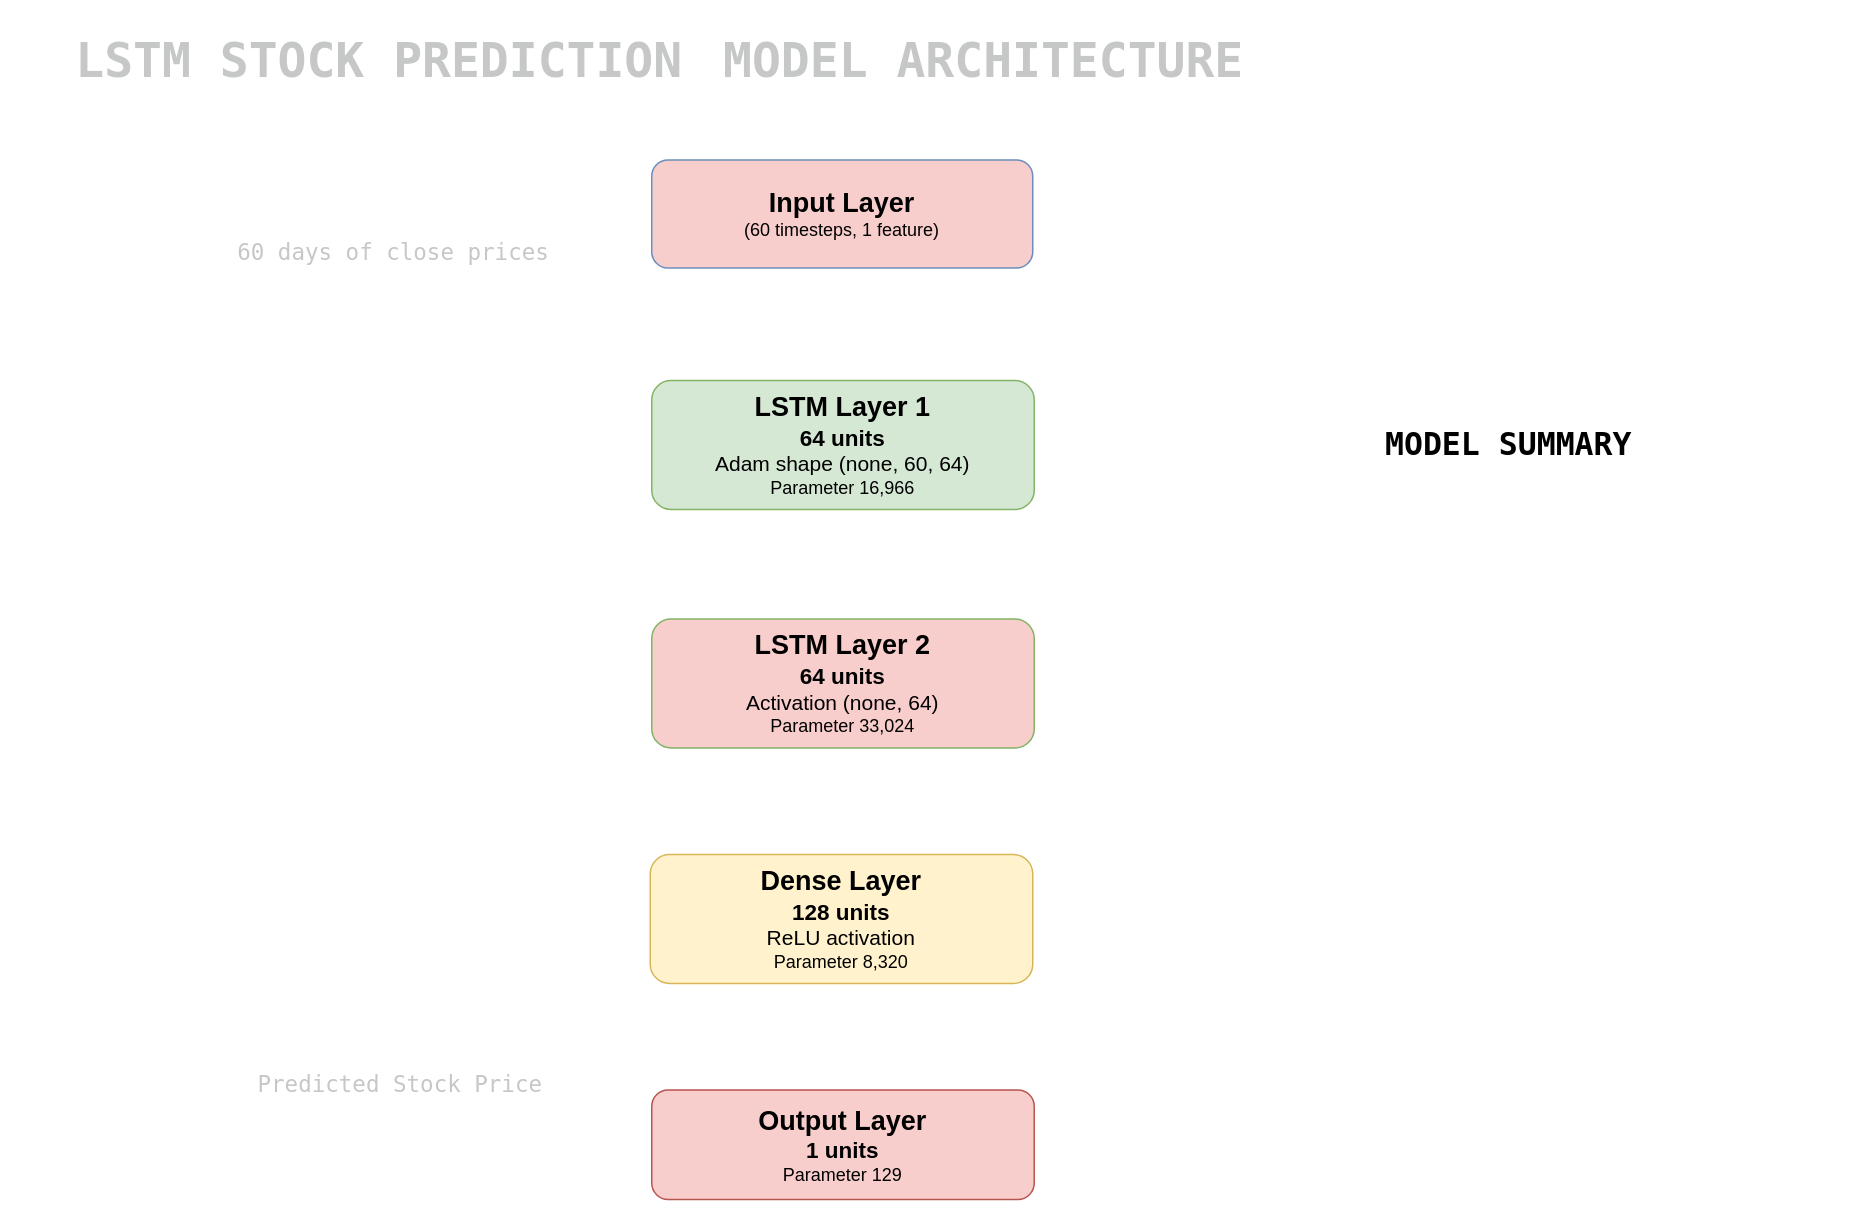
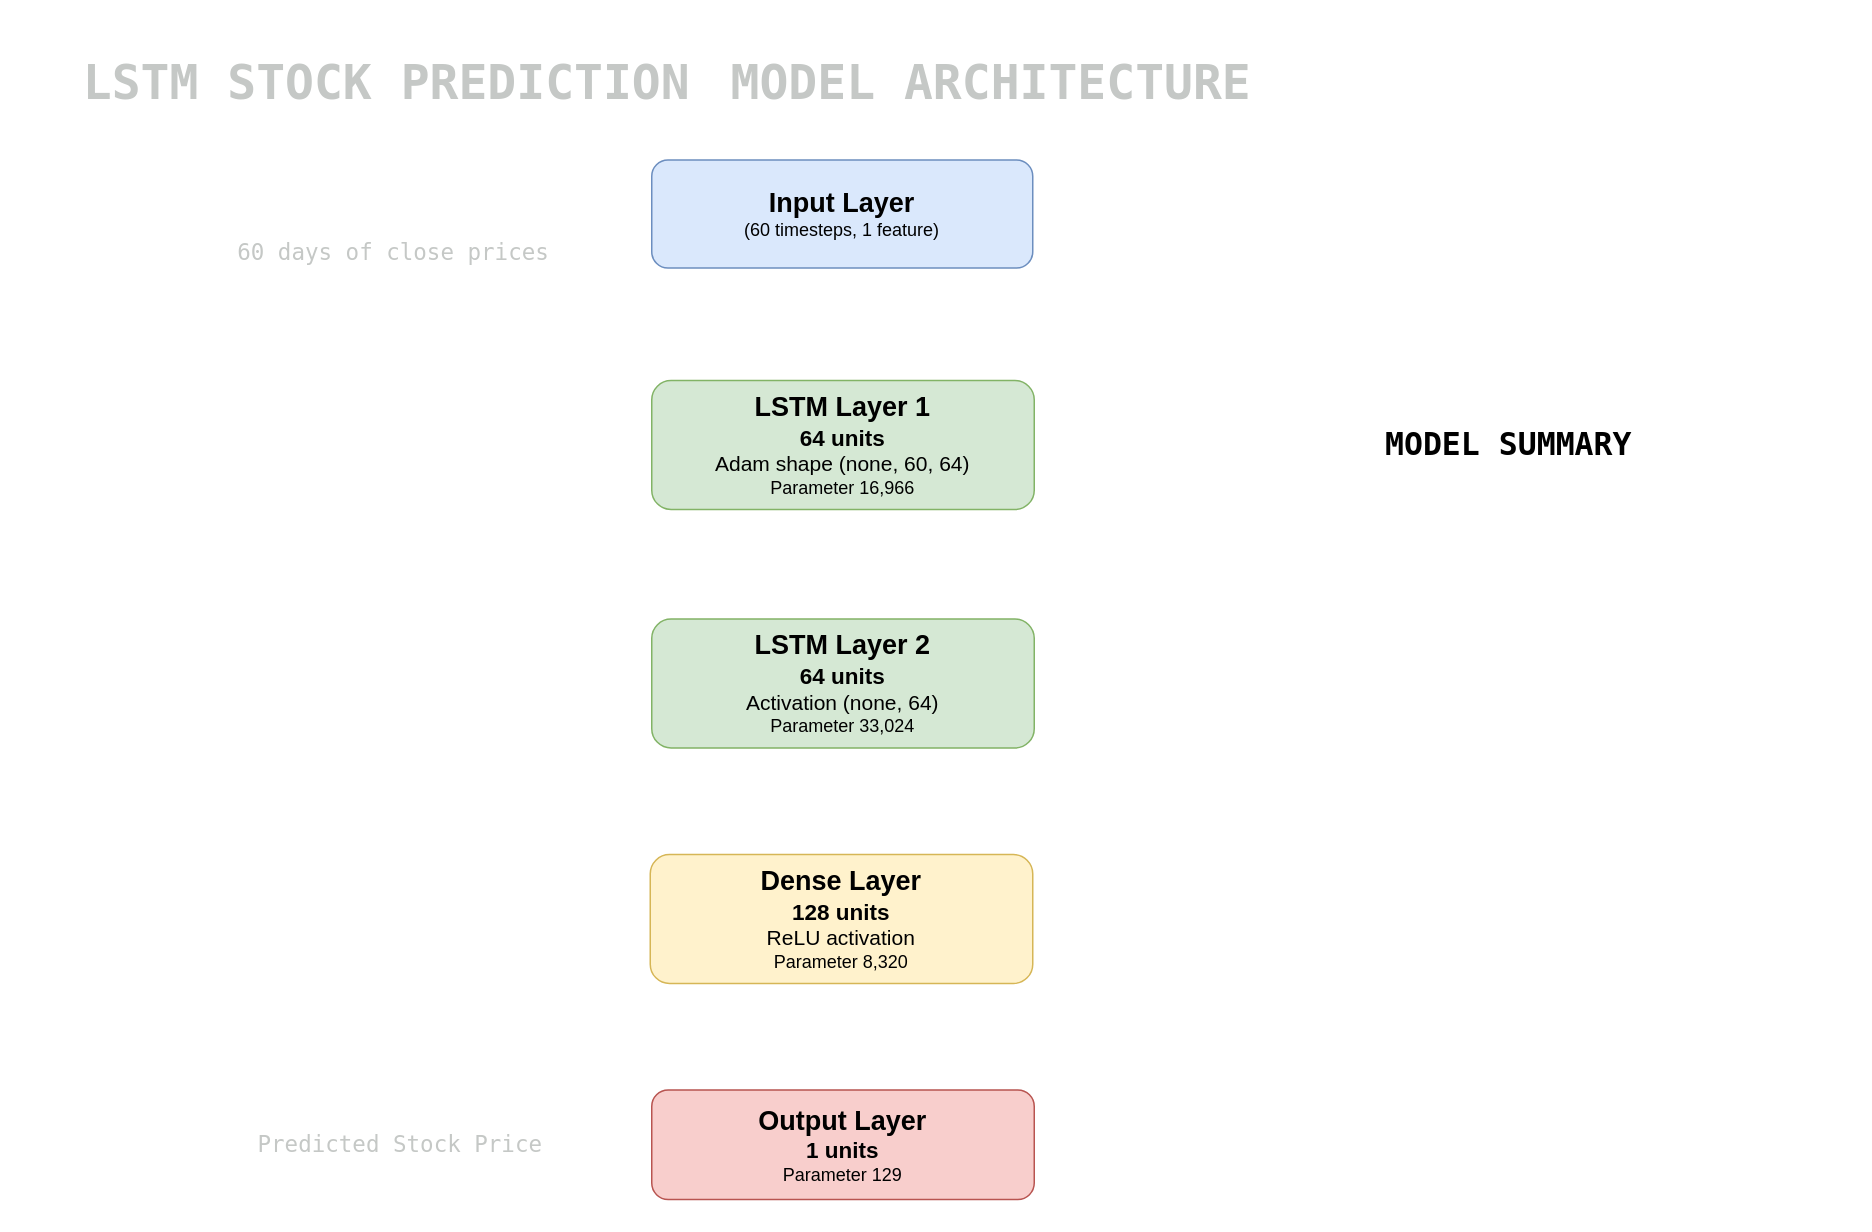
(654, 60) -> (662, 83)
(842, 214) -> (842, 214)
(843, 683) -> (843, 683)
(394, 1083) -> (394, 1143)
